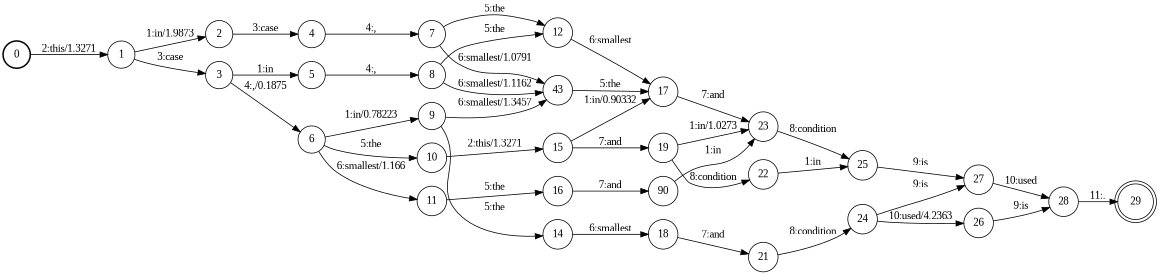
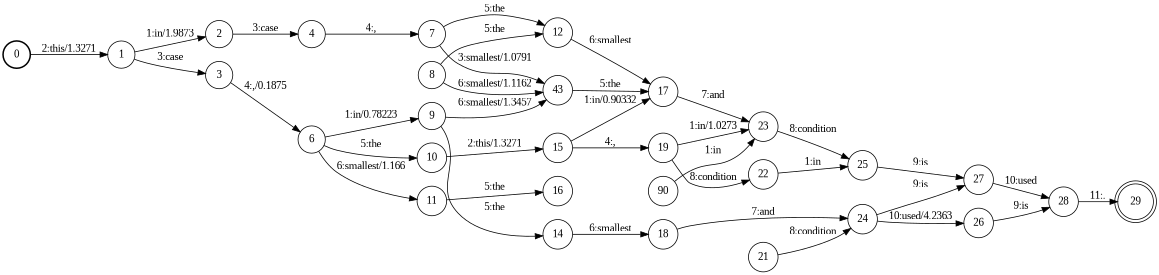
(495, 58) -> (495, 58)
(312, 75) -> none
(610, 142) -> (610, 142)
(607, 191) -> none
(709, 245) -> (758, 219)
